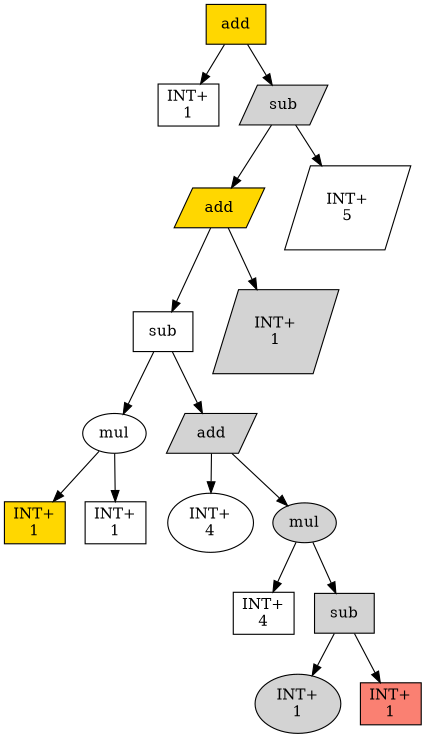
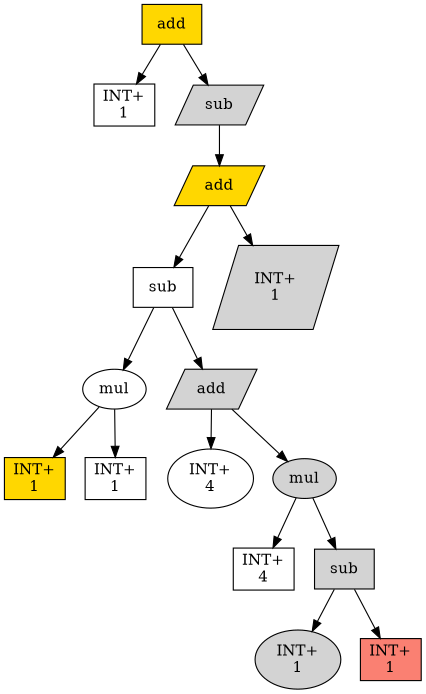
(348, 208) -> none
